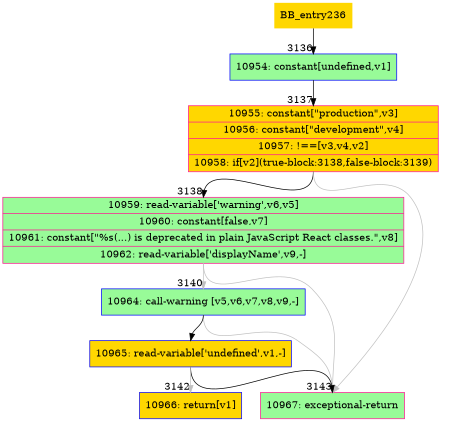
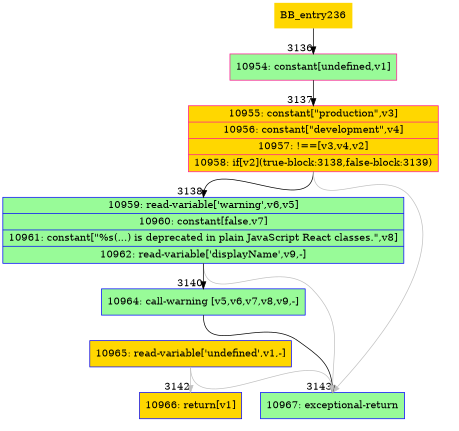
(313, 67) -> (313, 67)
(203, 230) -> (203, 230)
(203, 272) -> (203, 272)
(199, 325) -> none
(274, 333) -> (274, 333)
(258, 381) -> (258, 381)
(333, 406) -> (333, 406)
